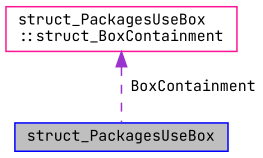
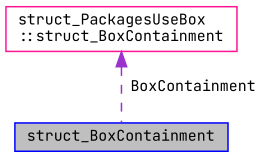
(121, 137) -> (121, 137)
